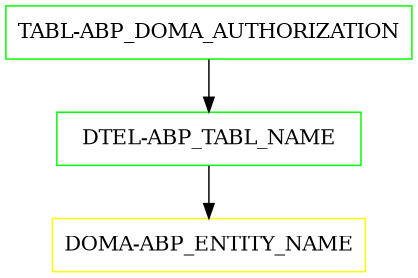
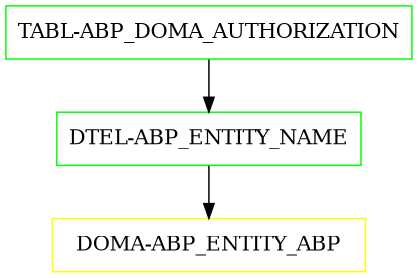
(209, 139) -> (209, 139)
(209, 245) -> (209, 245)
